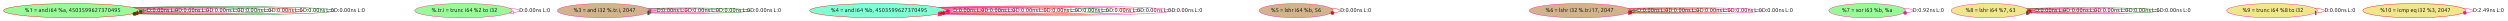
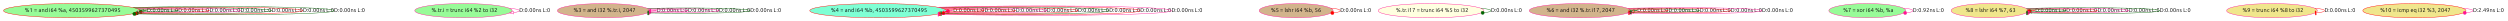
none -> (1431, 11)
(1580, 11) -> (1580, 11)
(1867, 11) -> (1867, 11)
